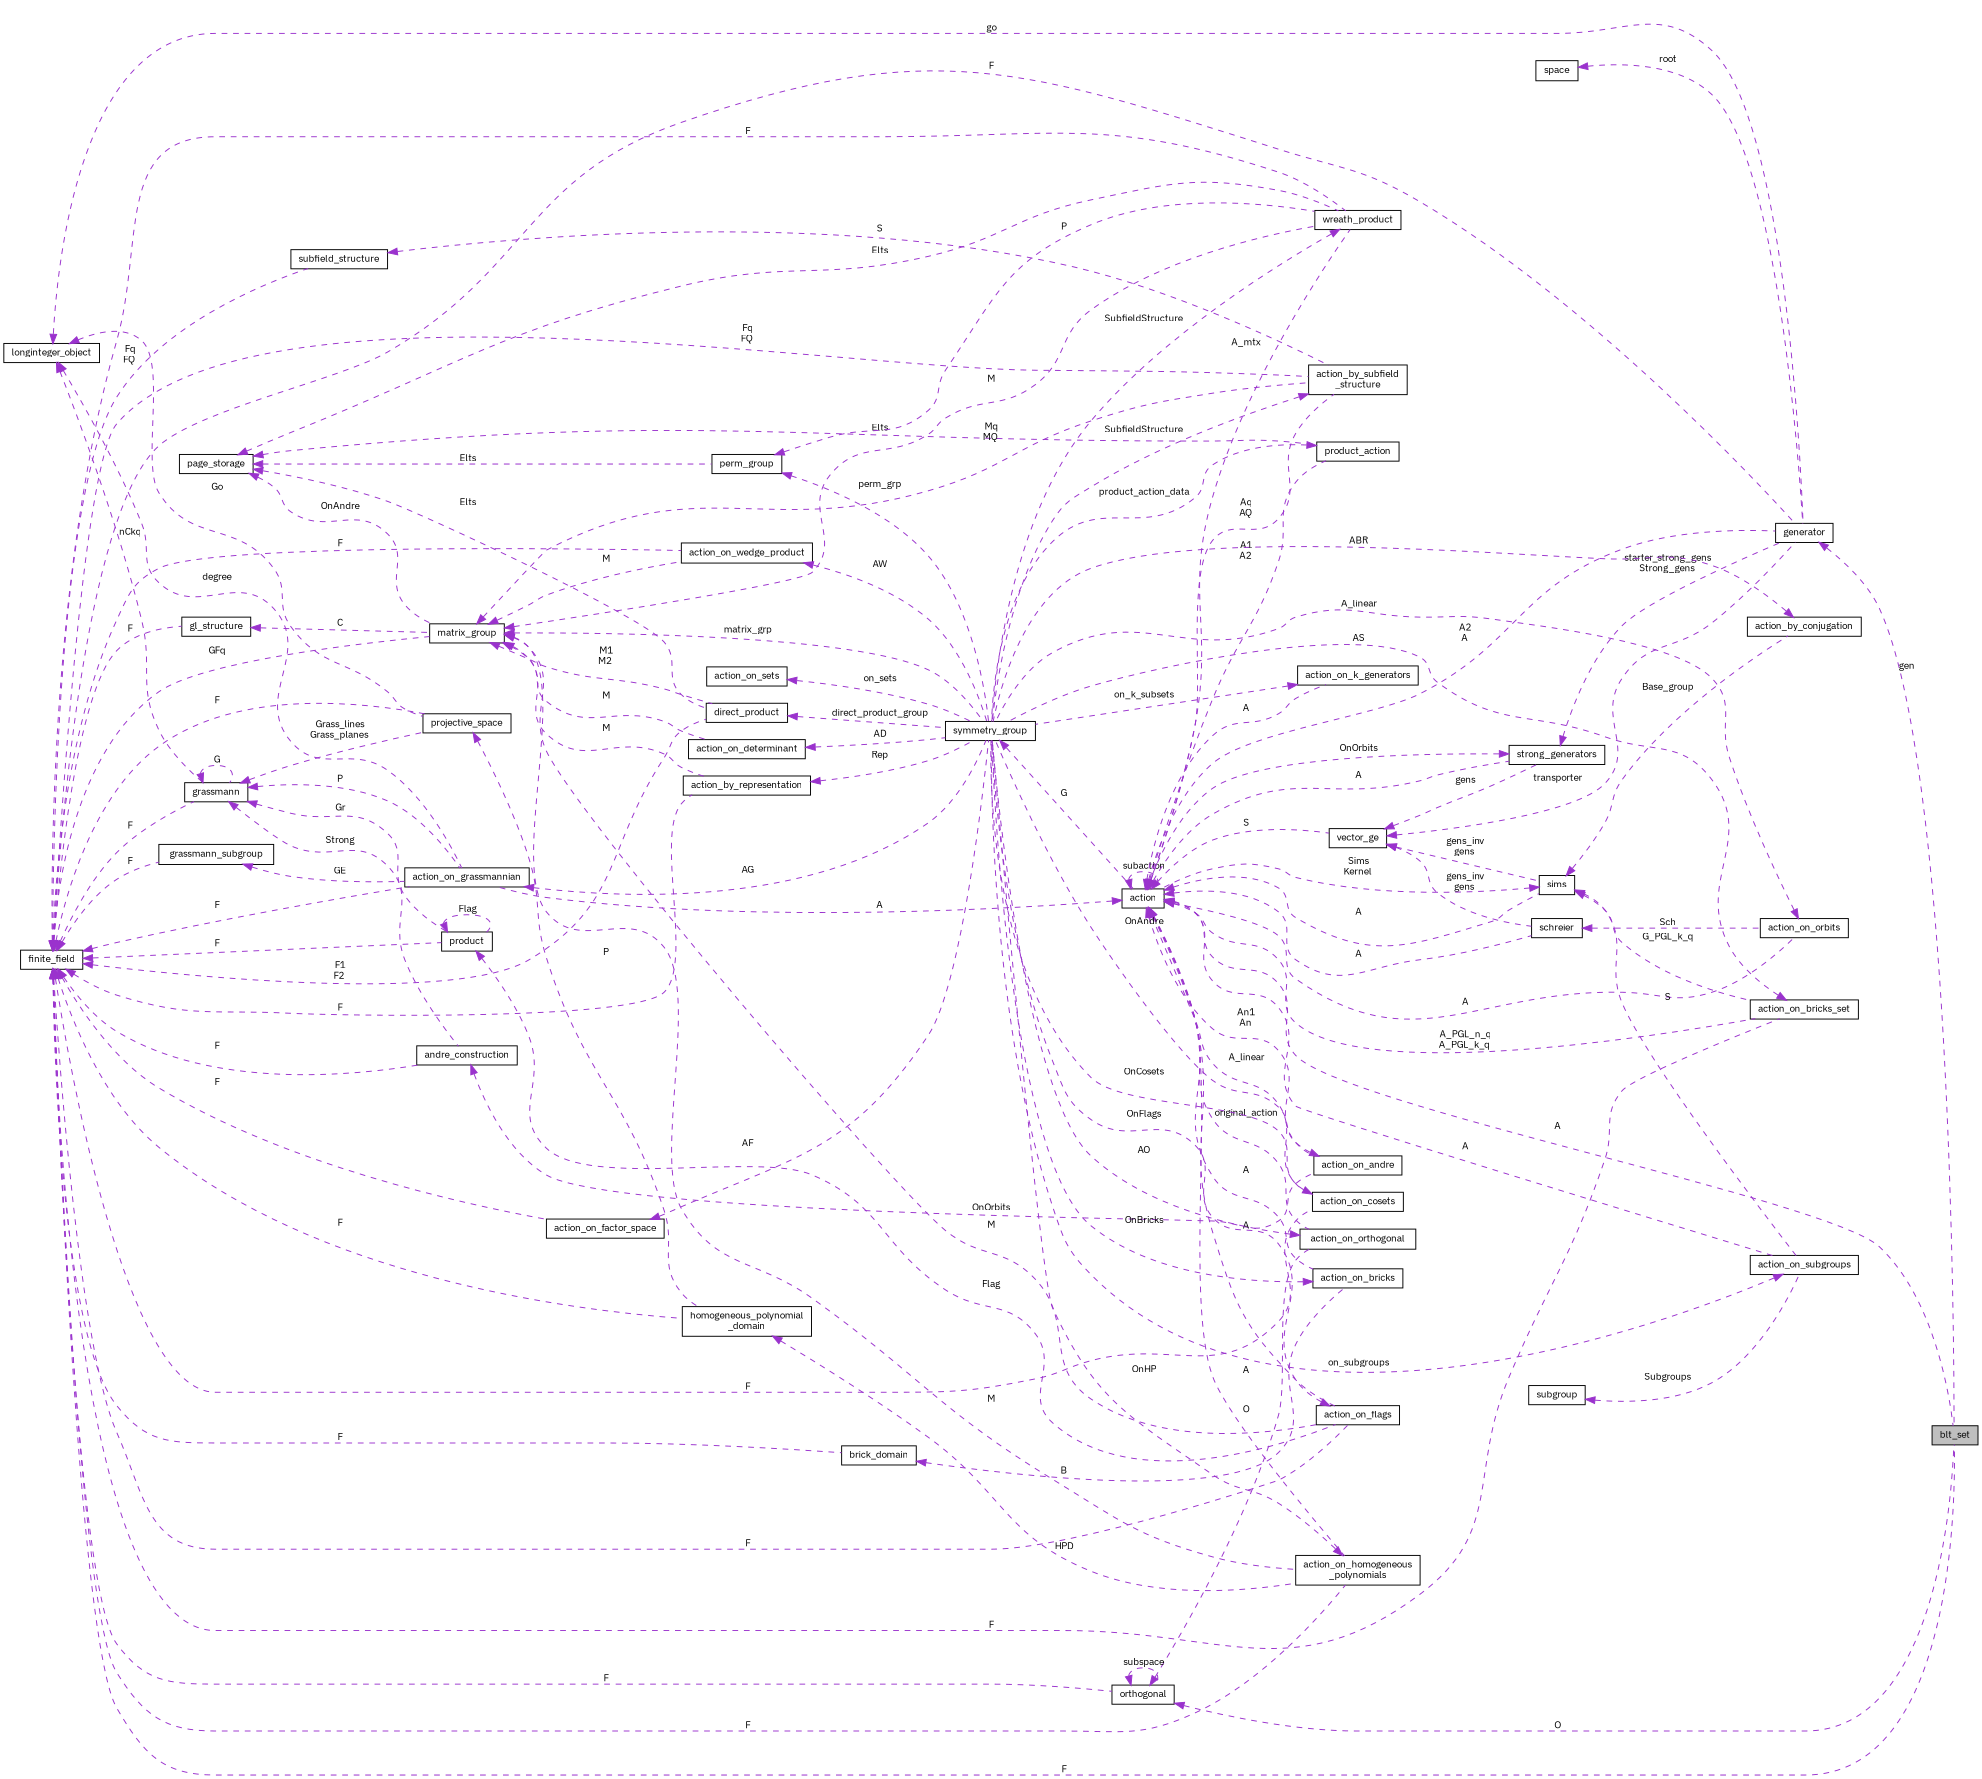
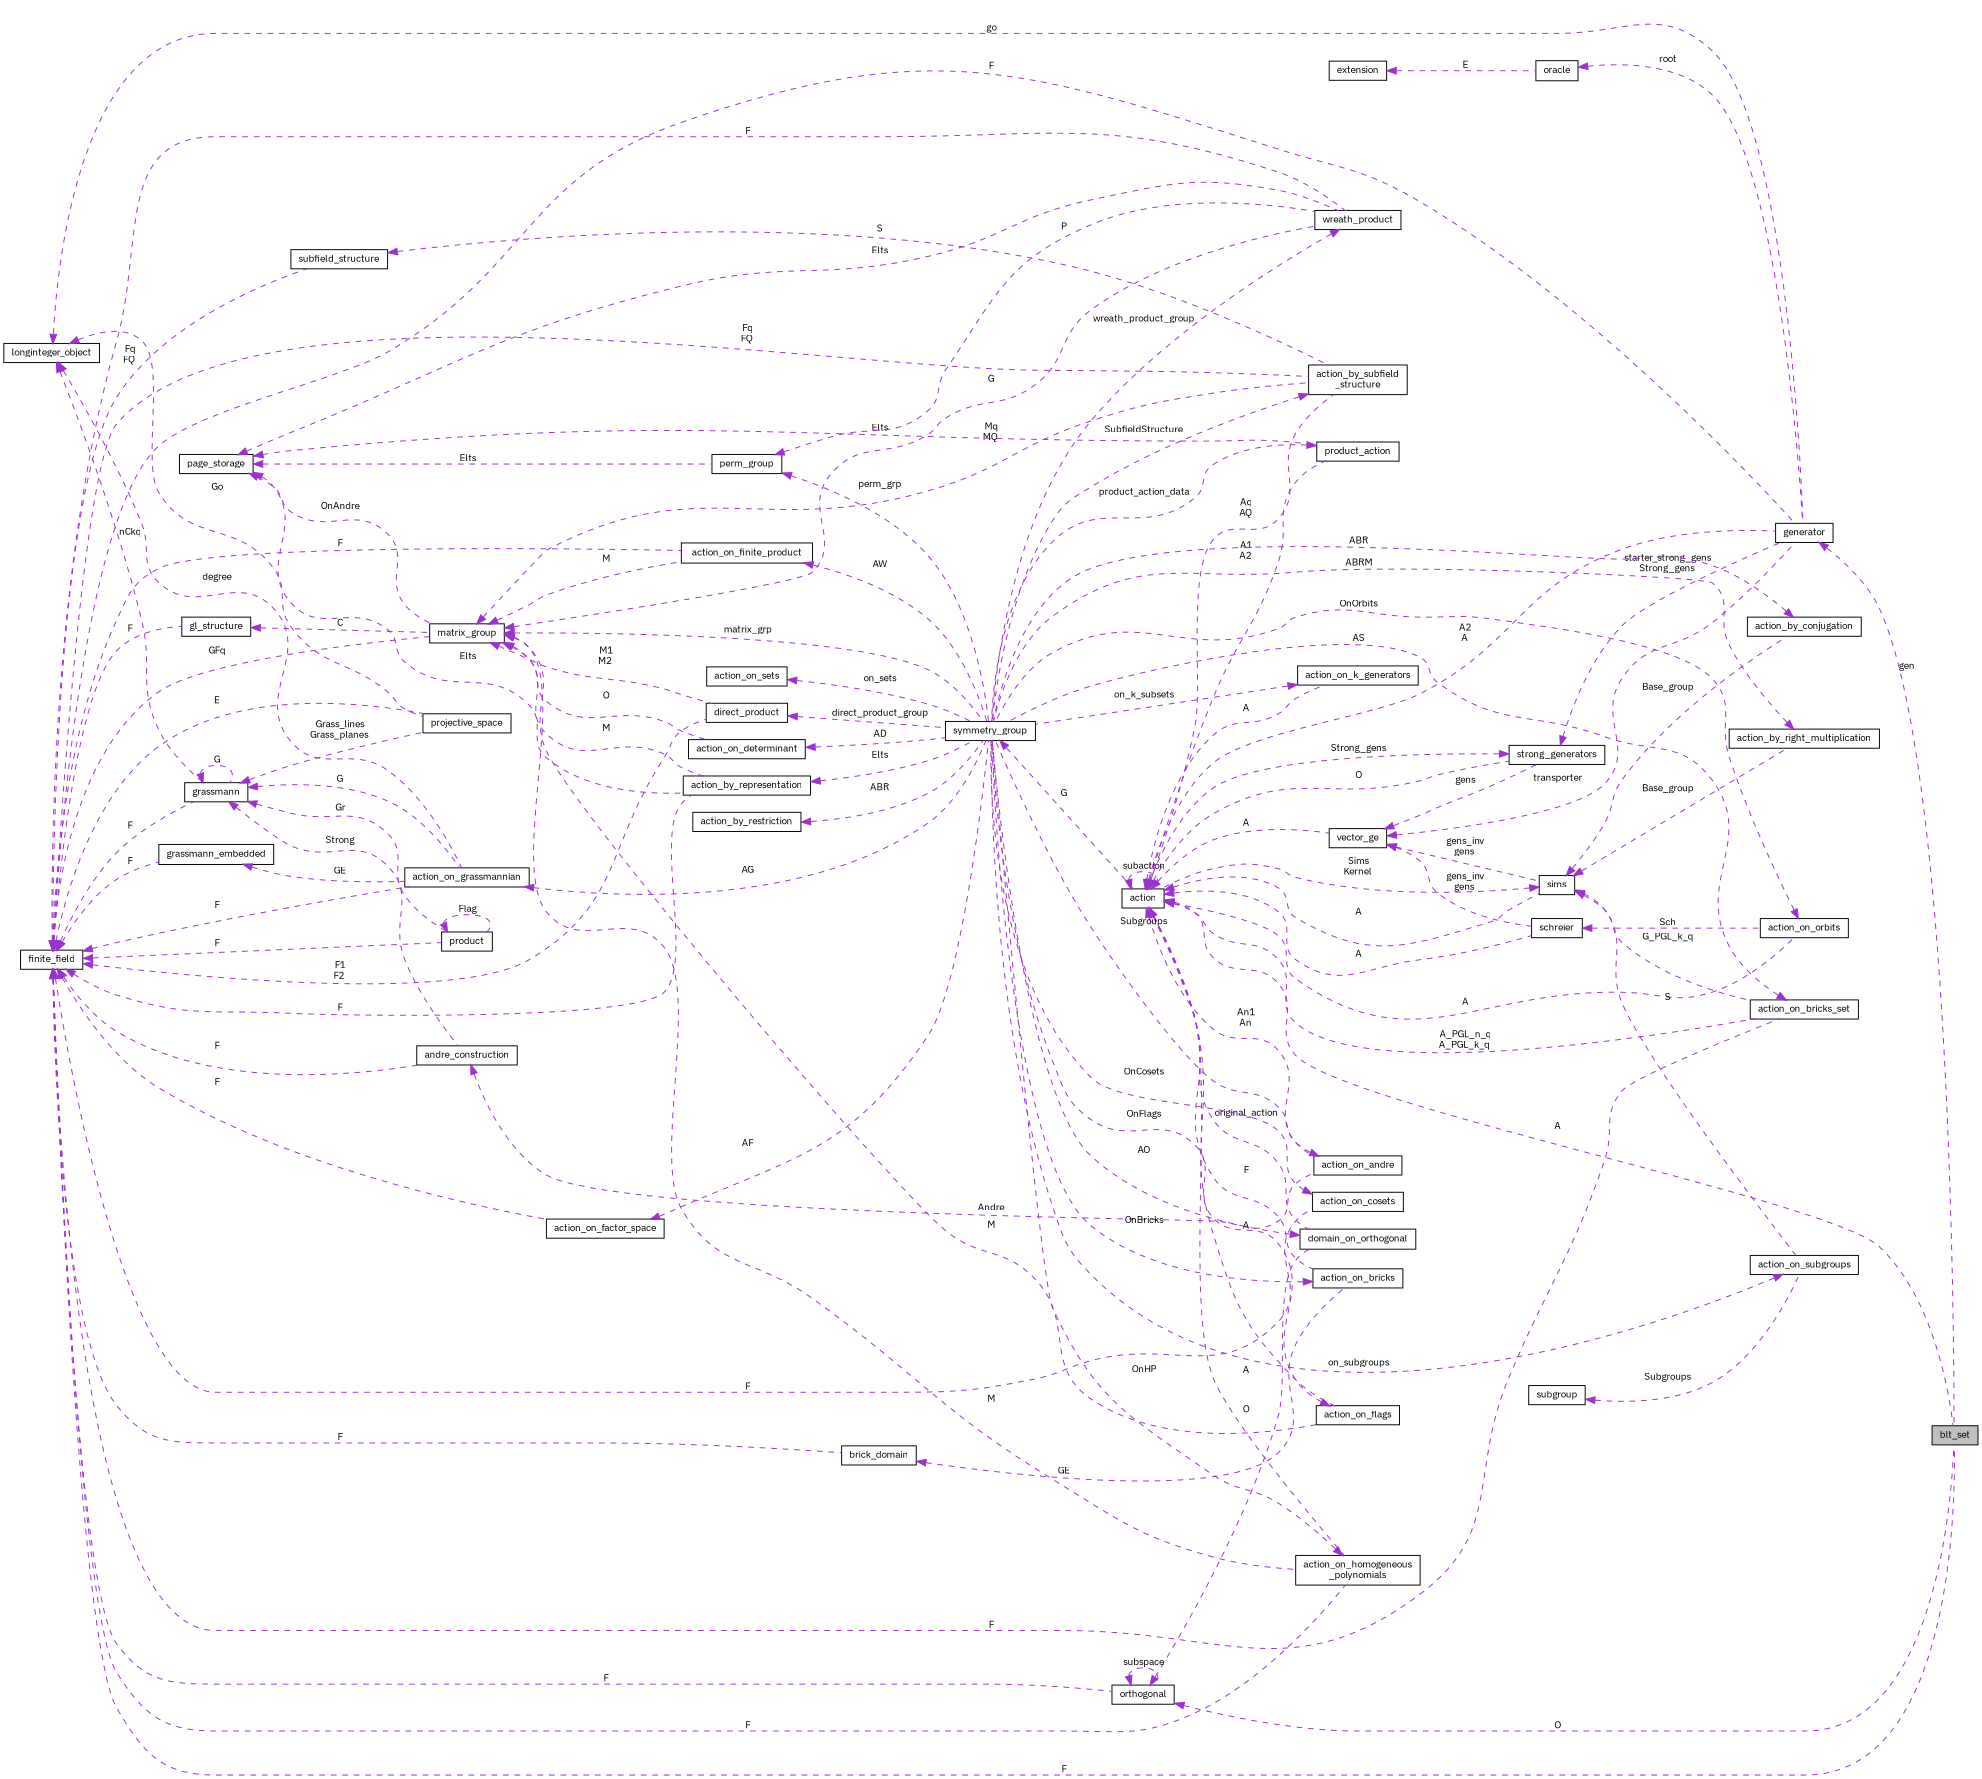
none -> (1358, 71)
(1557, 71) -> (1557, 71)
(1143, 319) -> (1143, 319)
(990, 379) -> (990, 379)
(1203, 540) -> none
(747, 553) -> (747, 553)
(510, 557) -> (429, 676)
(1358, 604) -> (1358, 604)
(605, 696) -> (605, 696)
(216, 701) -> (216, 701)
none -> (1804, 739)
(1358, 749) -> (1358, 749)
(879, 755) -> (879, 755)
(1358, 776) -> (1358, 776)
(339, 779) -> (339, 779)
none -> (747, 822)
(1245, 823) -> (1245, 823)
(216, 854) -> (216, 854)
(804, 912) -> none
(1143, 922) -> (1143, 922)
(1221, 1071) -> none
(1403, 1141) -> none
(1245, 1171) -> (1245, 1171)
(990, 1208) -> (990, 1208)
(886, 1234) -> none
(1358, 1239) -> (1358, 1239)
(747, 1321) -> none
(1063, 1471) -> (1063, 1471)
(484, 1549) -> none
